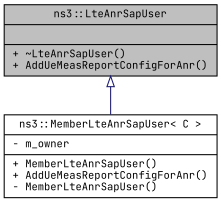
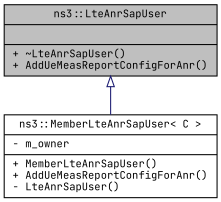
(85, 187) -> (67, 187)
